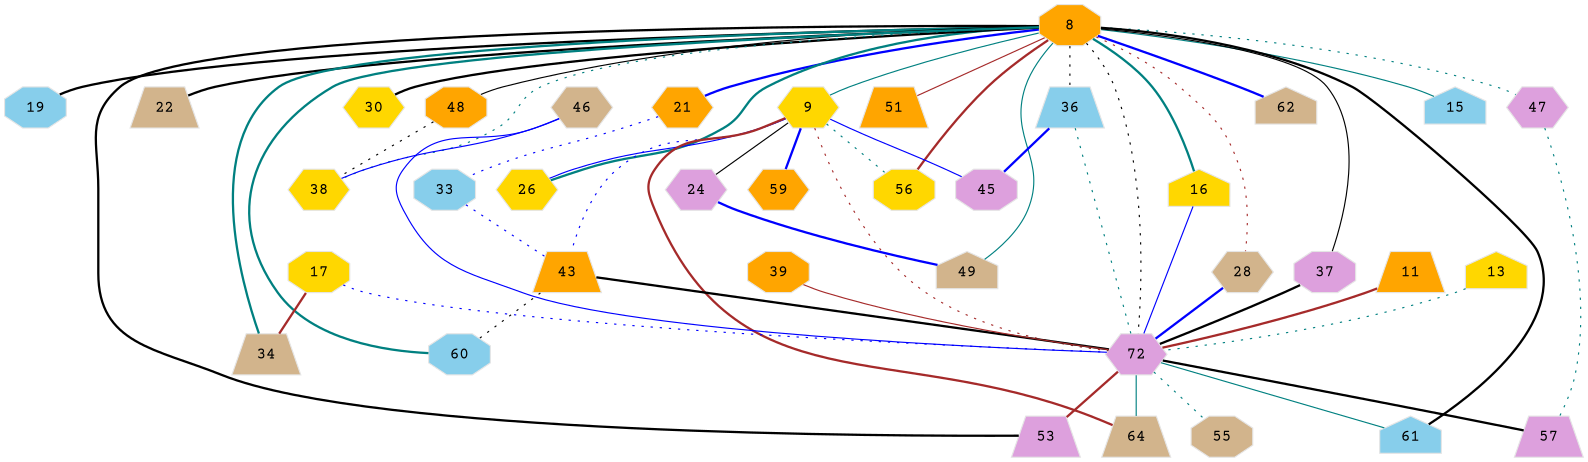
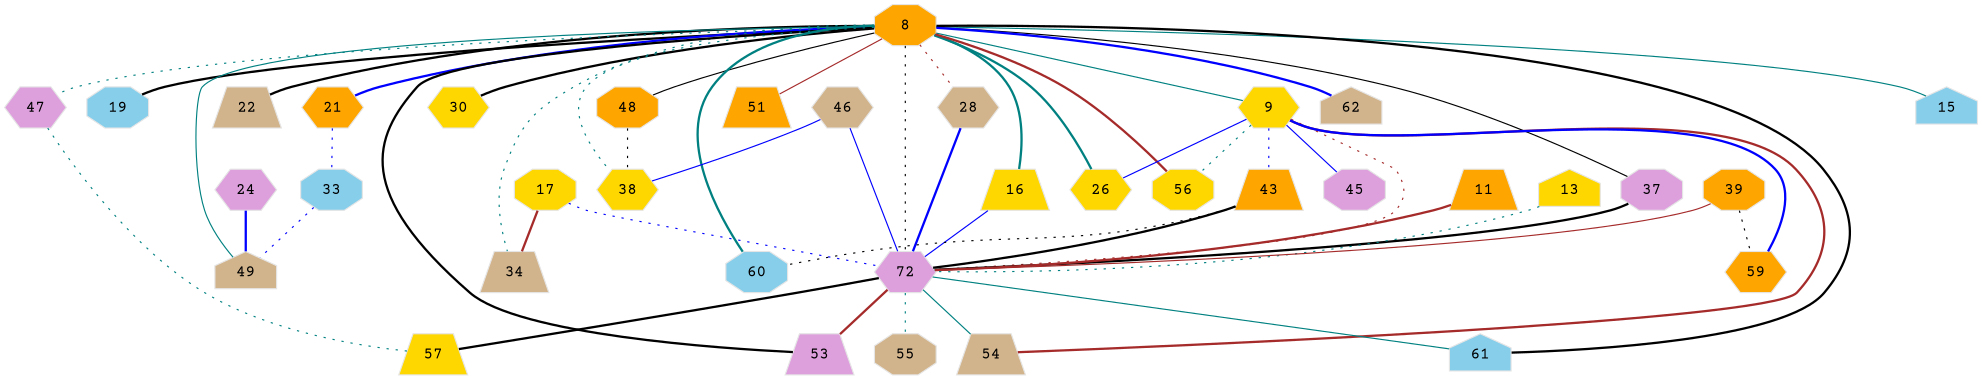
(297, 80) -> (569, 90)
(1070, 107) -> none
(752, 149) -> none
(1199, 190) -> (1015, 190)
(505, 231) -> (287, 232)
none -> (1745, 231)
(1136, 437) -> (991, 354)
(1549, 437) -> (433, 354)
